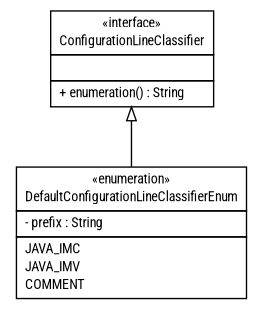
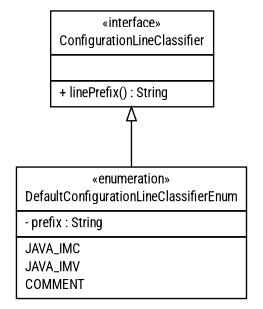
(123, 93) -> (114, 93)
